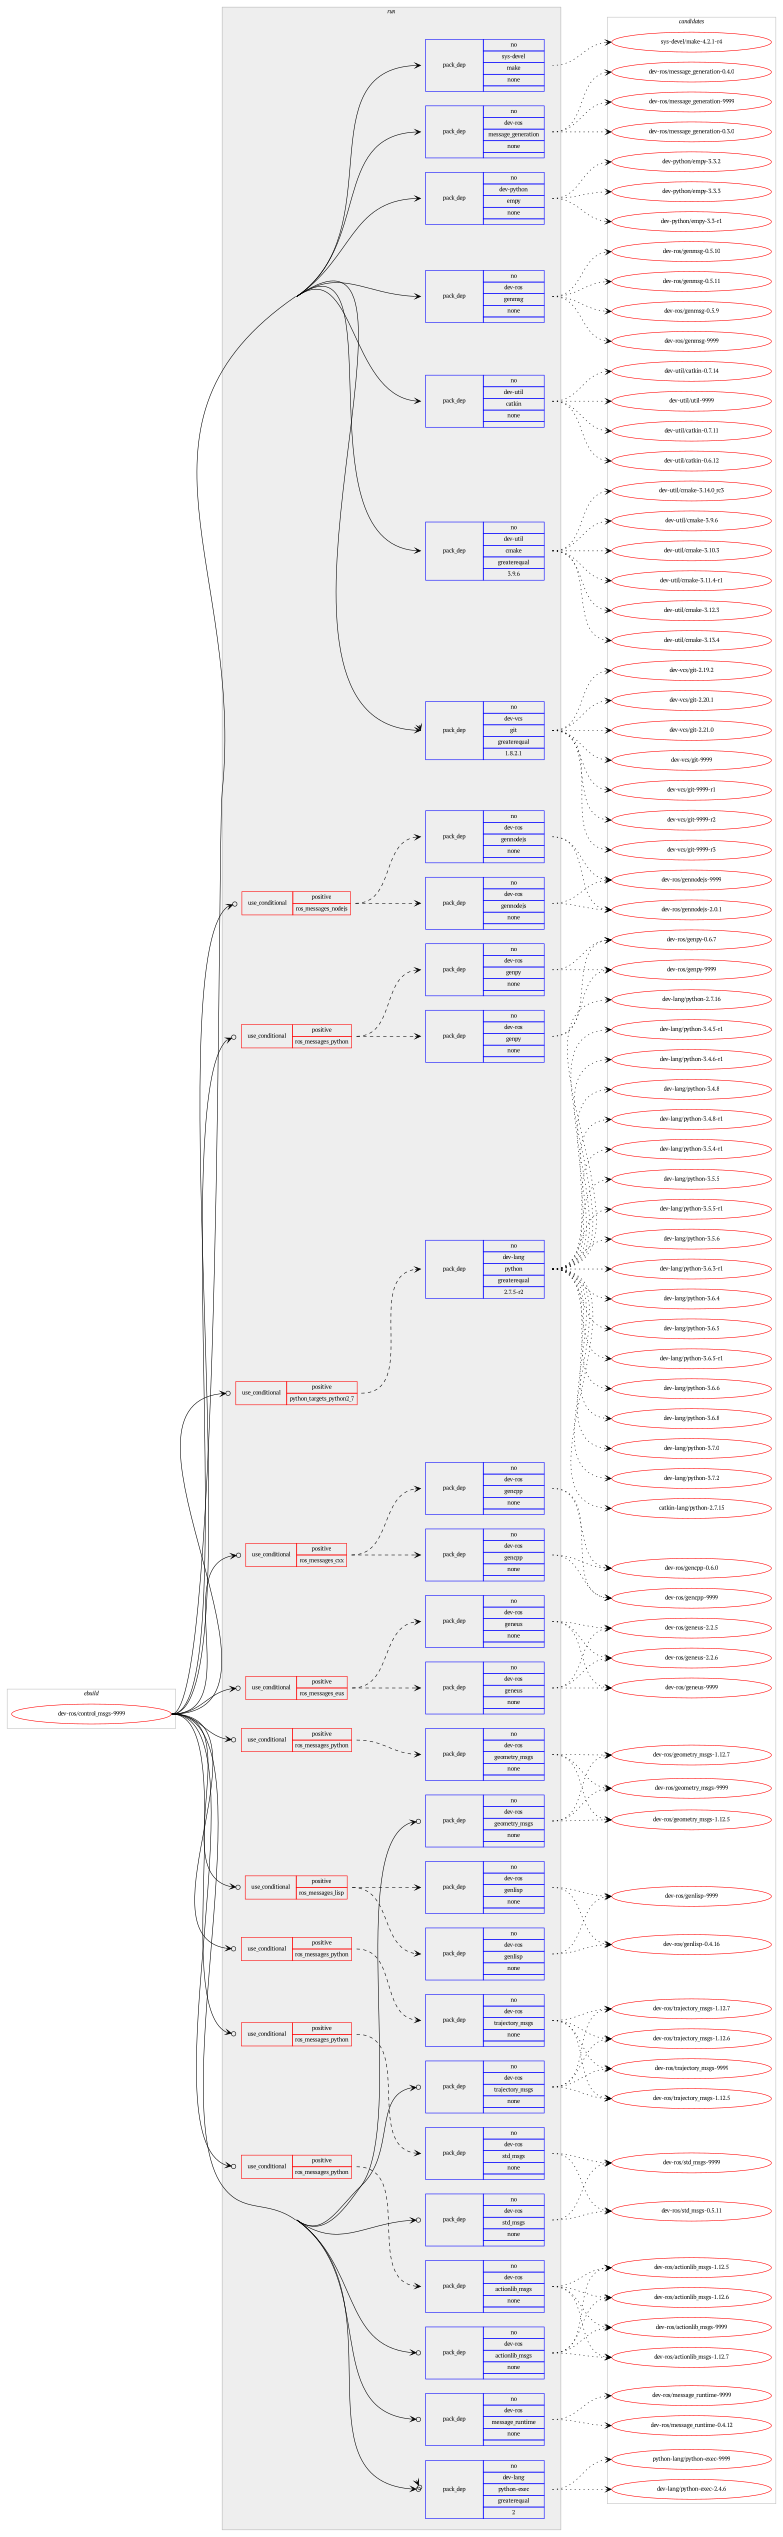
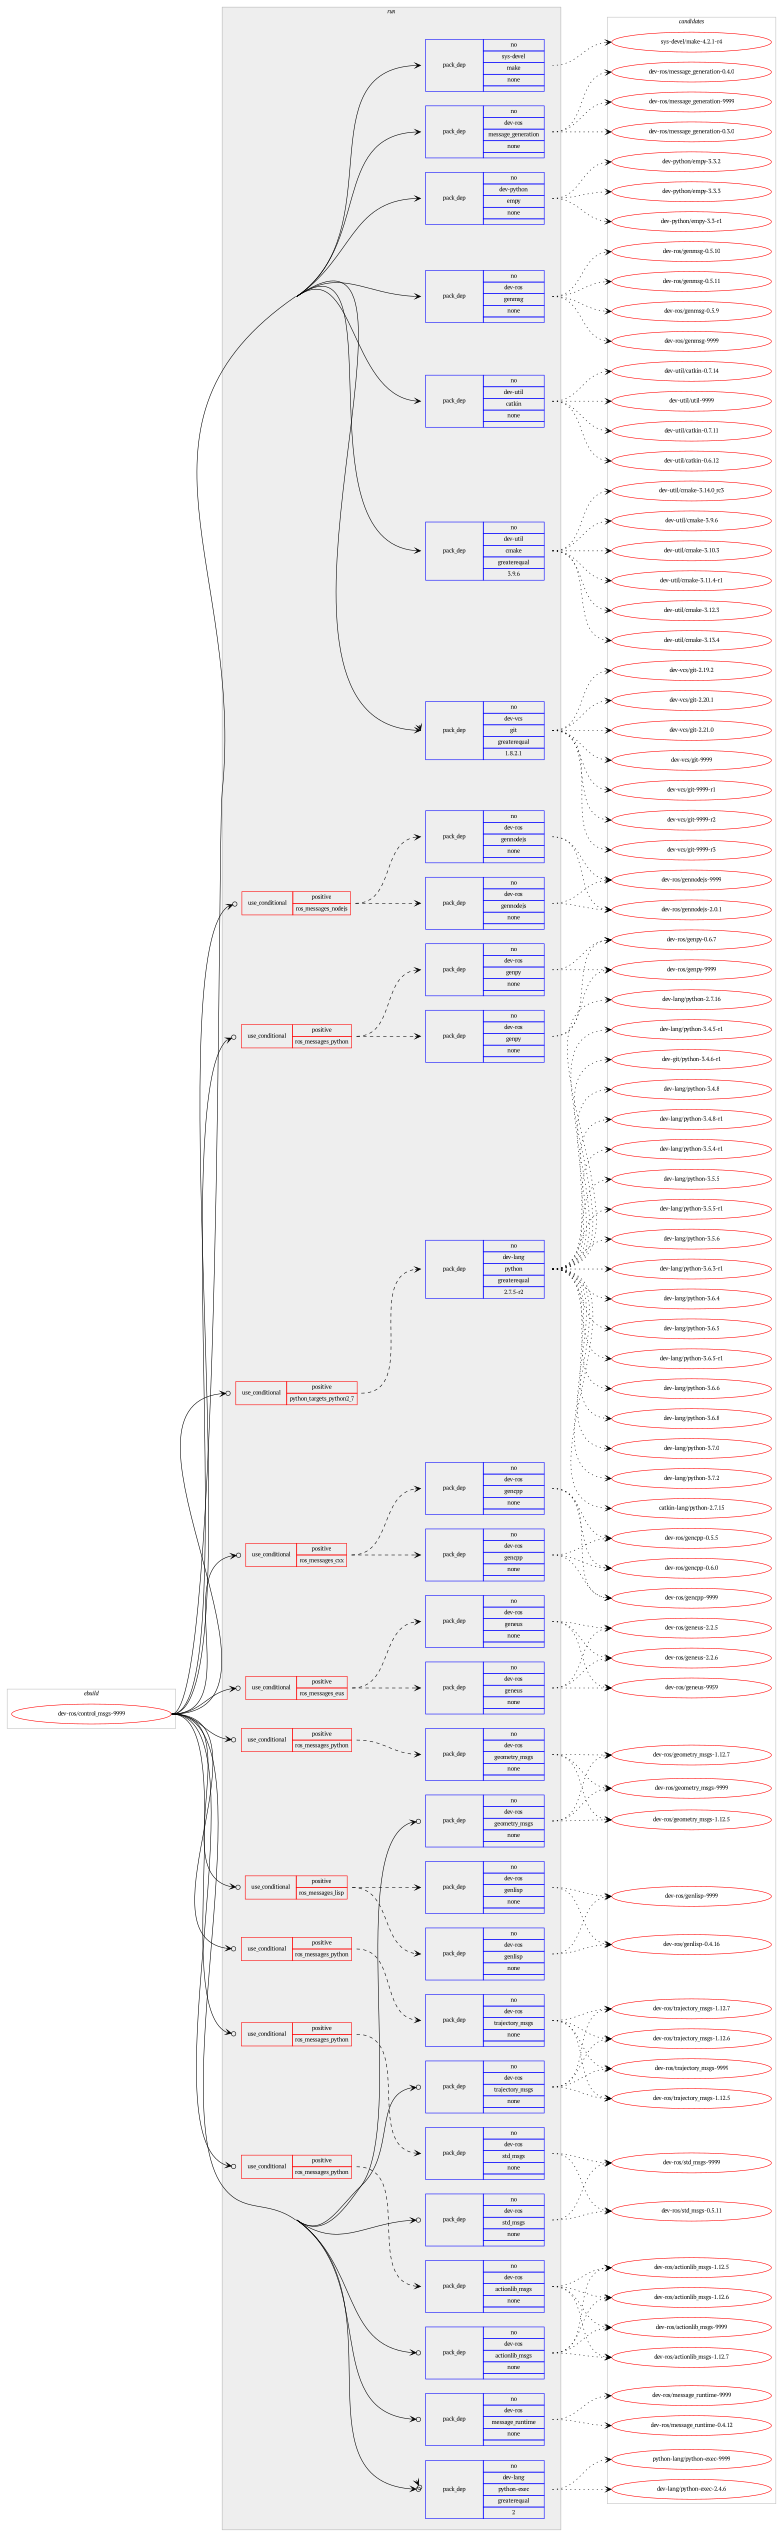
(692, 1060) -> (692, 1060)
none -> (692, 1538)
(692, 1688) -> (692, 1688)
